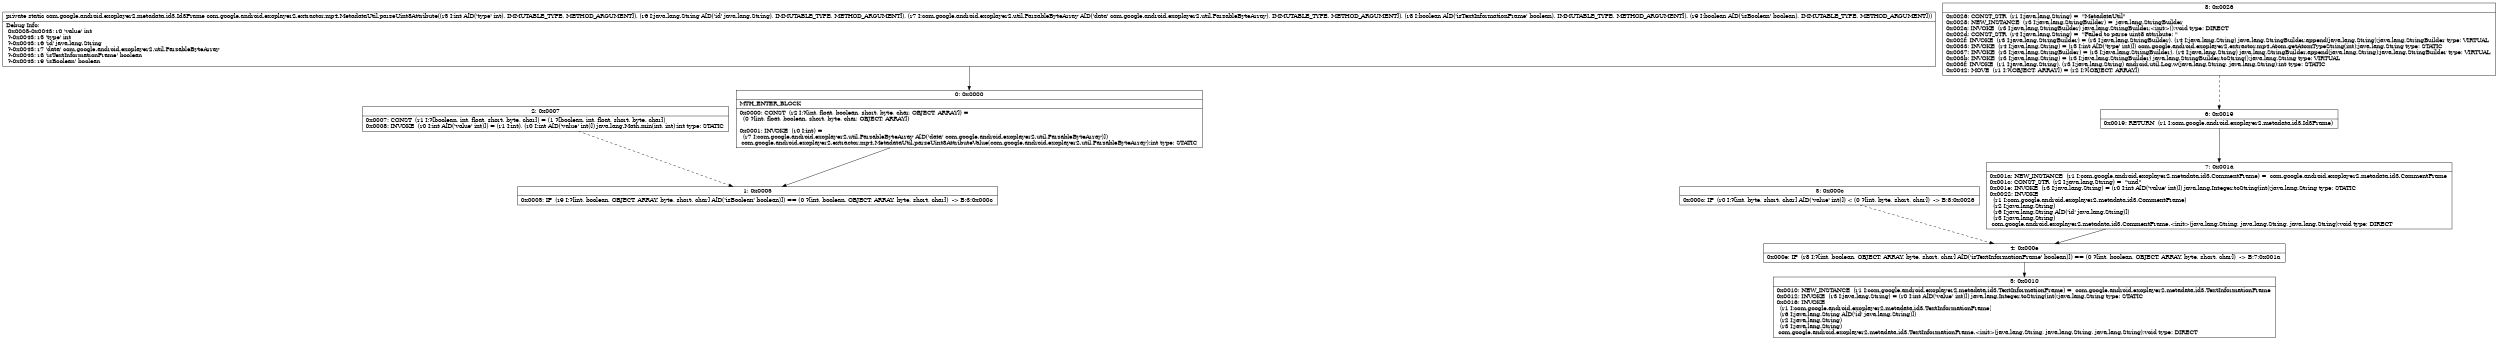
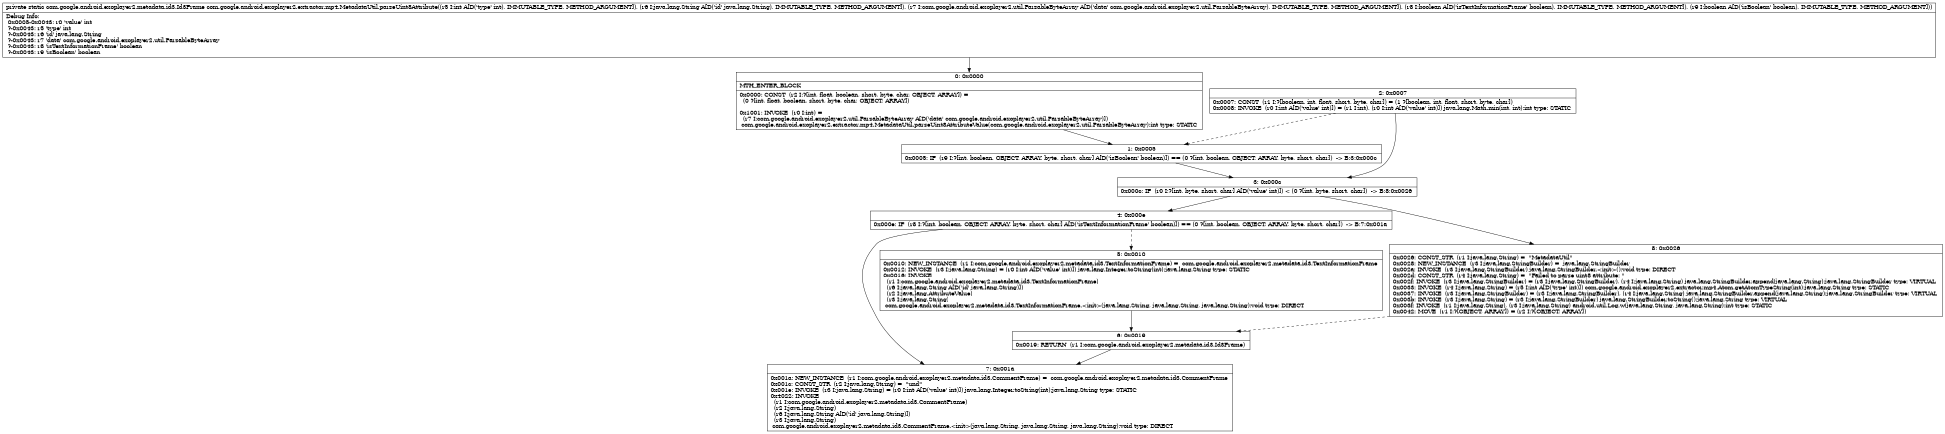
(782, 131) -> (782, 113)
none -> (1390, 157)
none -> (1202, 170)
(2016, 194) -> (797, 396)
none -> (1425, 218)
(1925, 224) -> (1201, 203)
(2082, 236) -> (862, 278)
(2024, 268) -> (1131, 238)
none -> (1131, 319)
(1809, 321) -> (928, 294)
